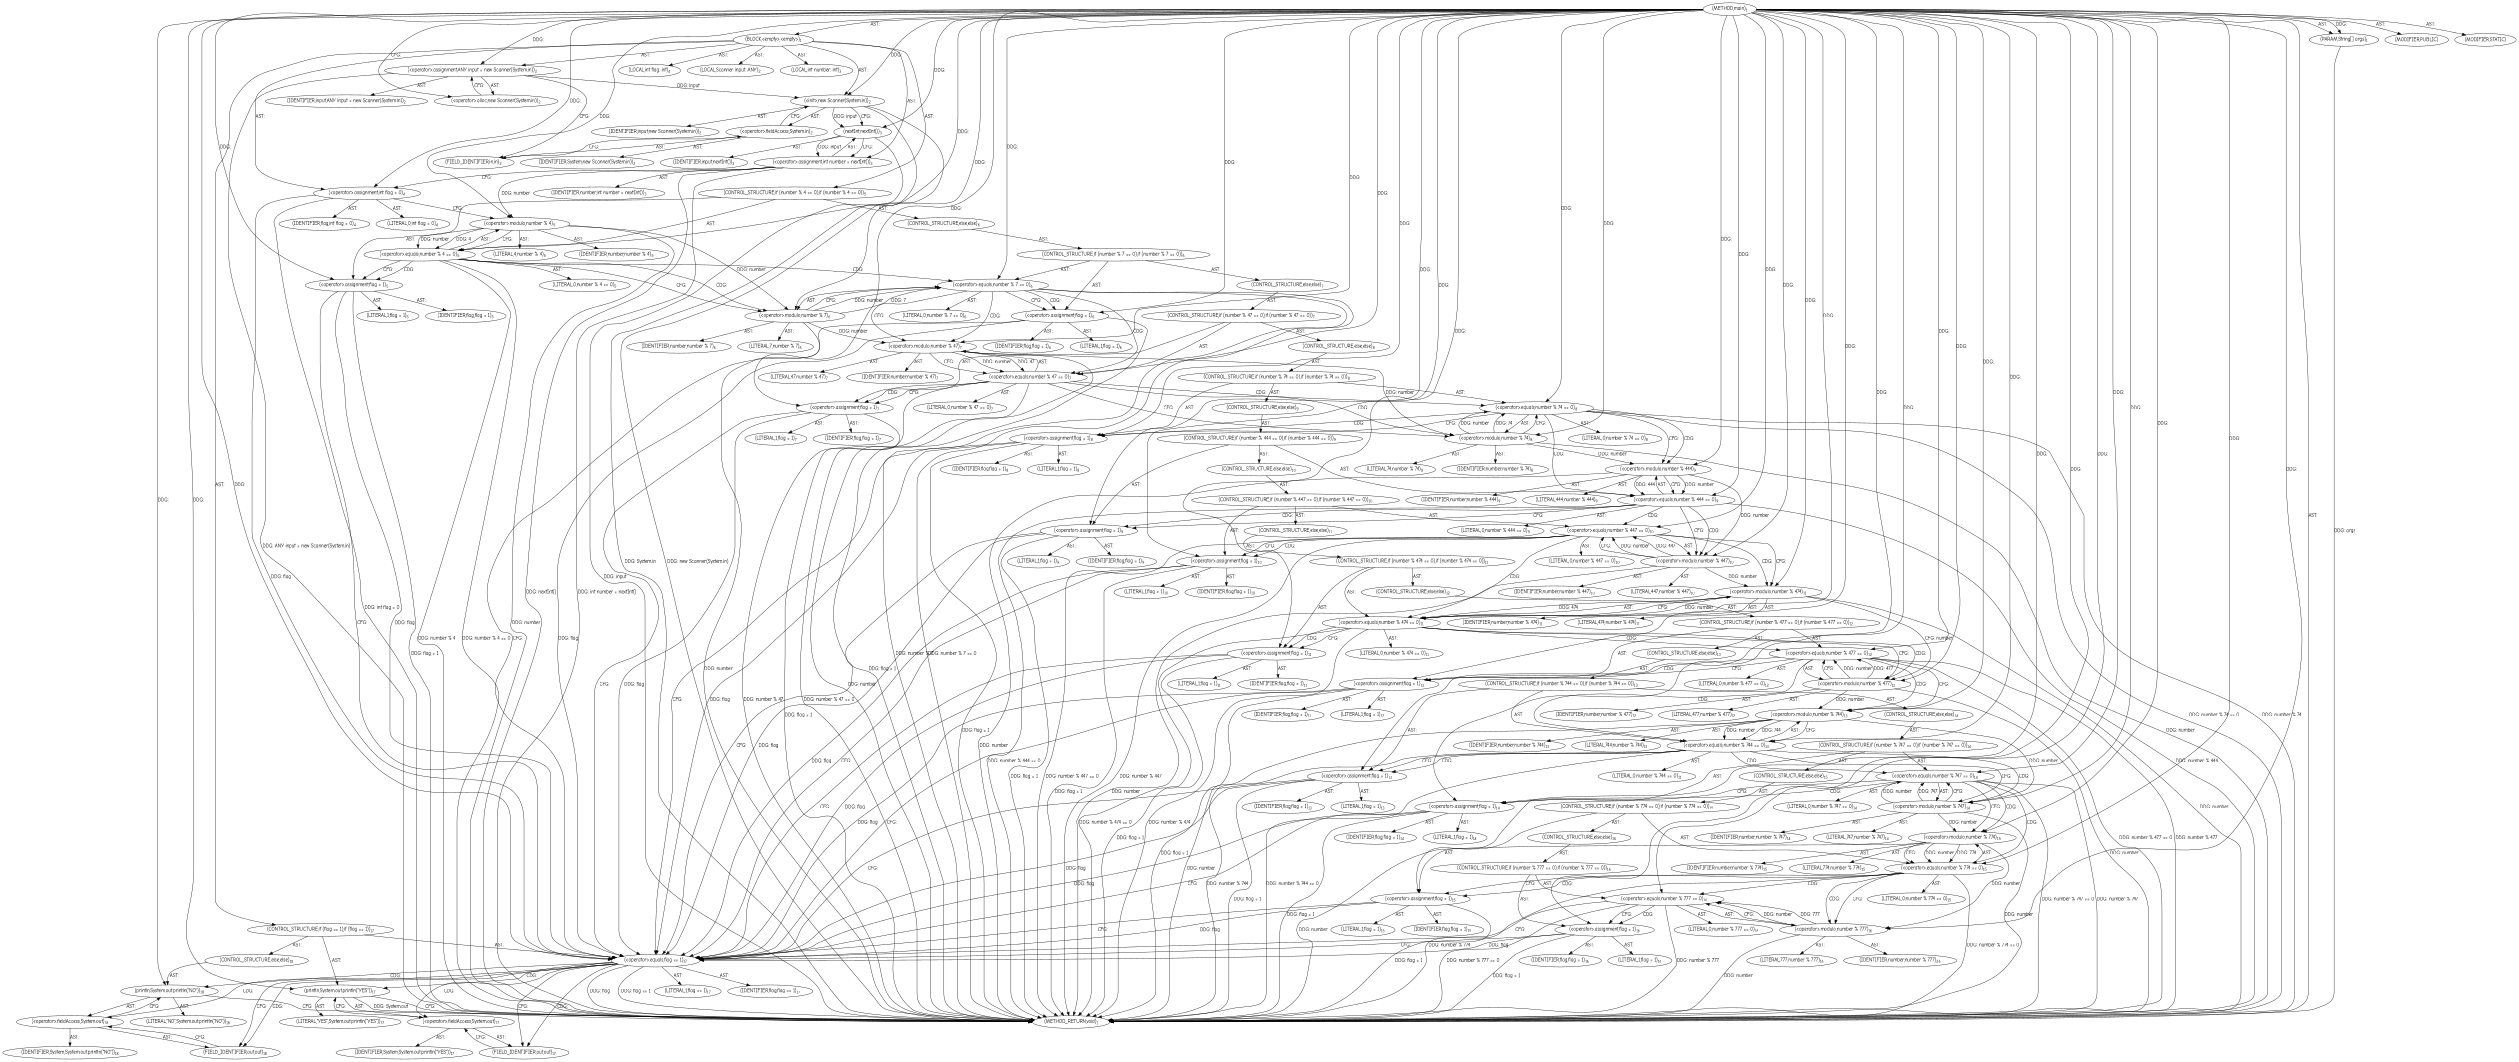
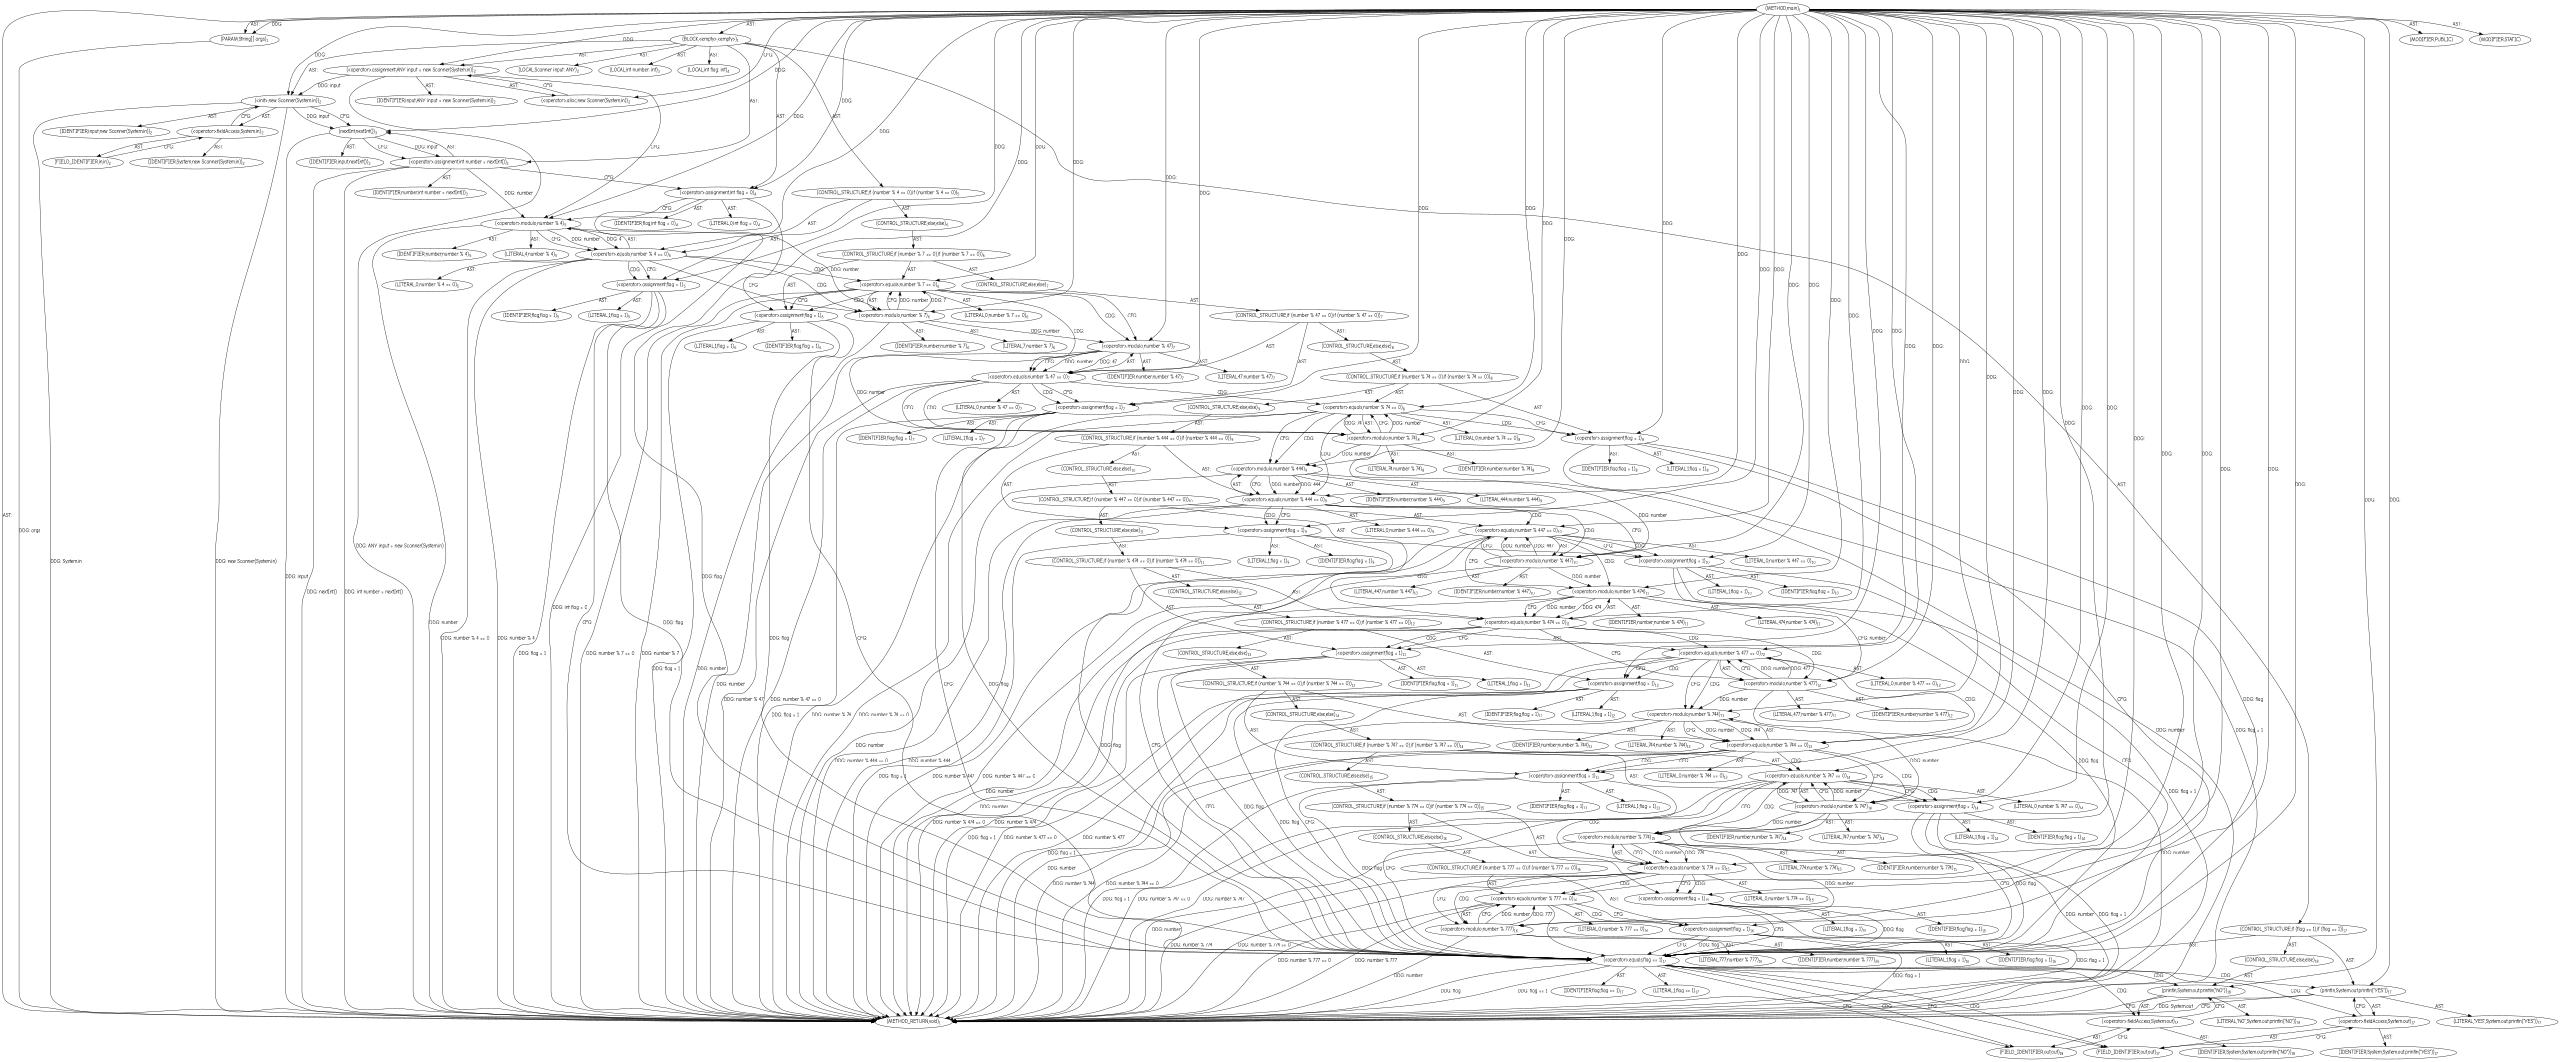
(579, 115) -> (643, 92)
(1870, 653) -> (1763, 653)
(1394, 654) -> none
(1680, 776) -> (1726, 776)
